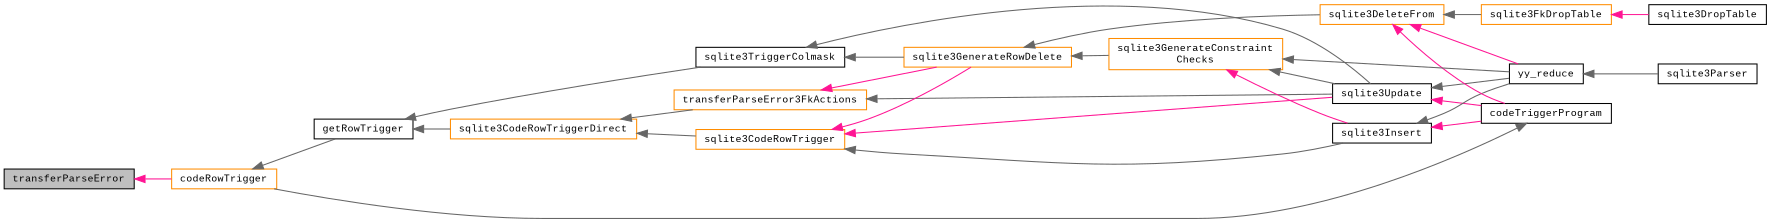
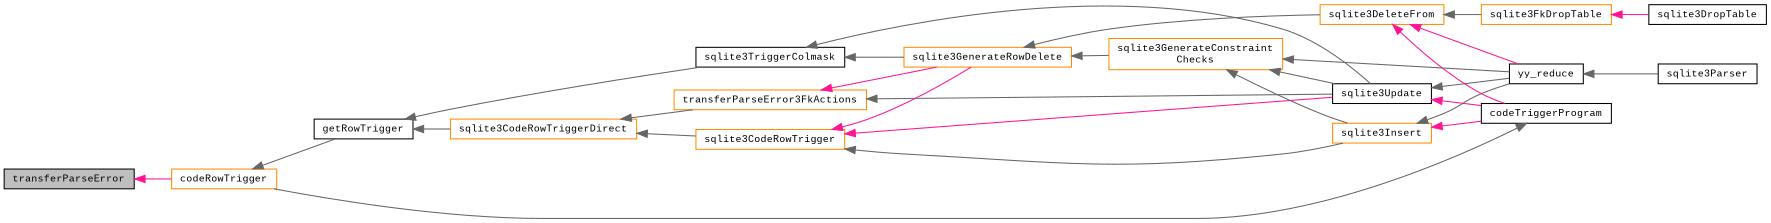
(1302, 106) -> (1302, 106)
(1382, 133) -> (1382, 133)
